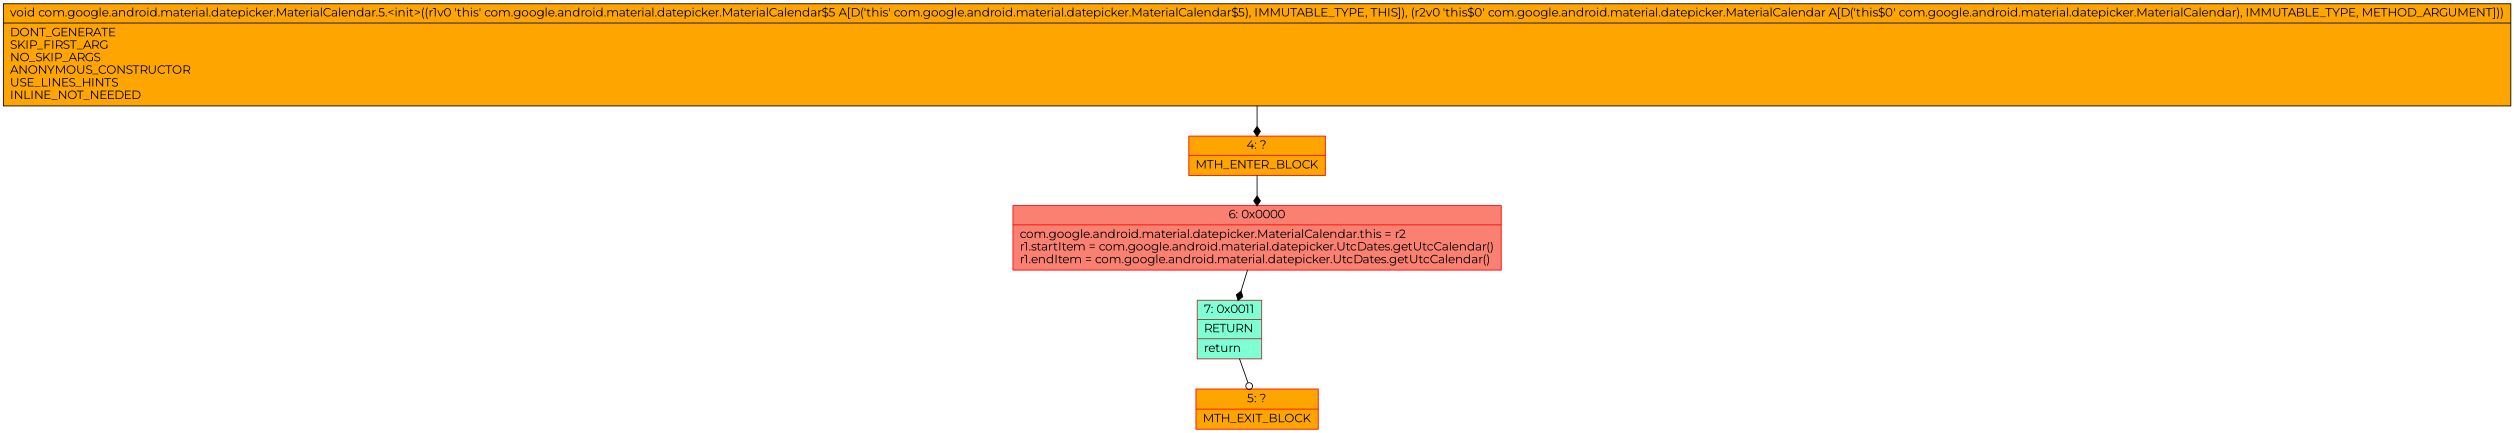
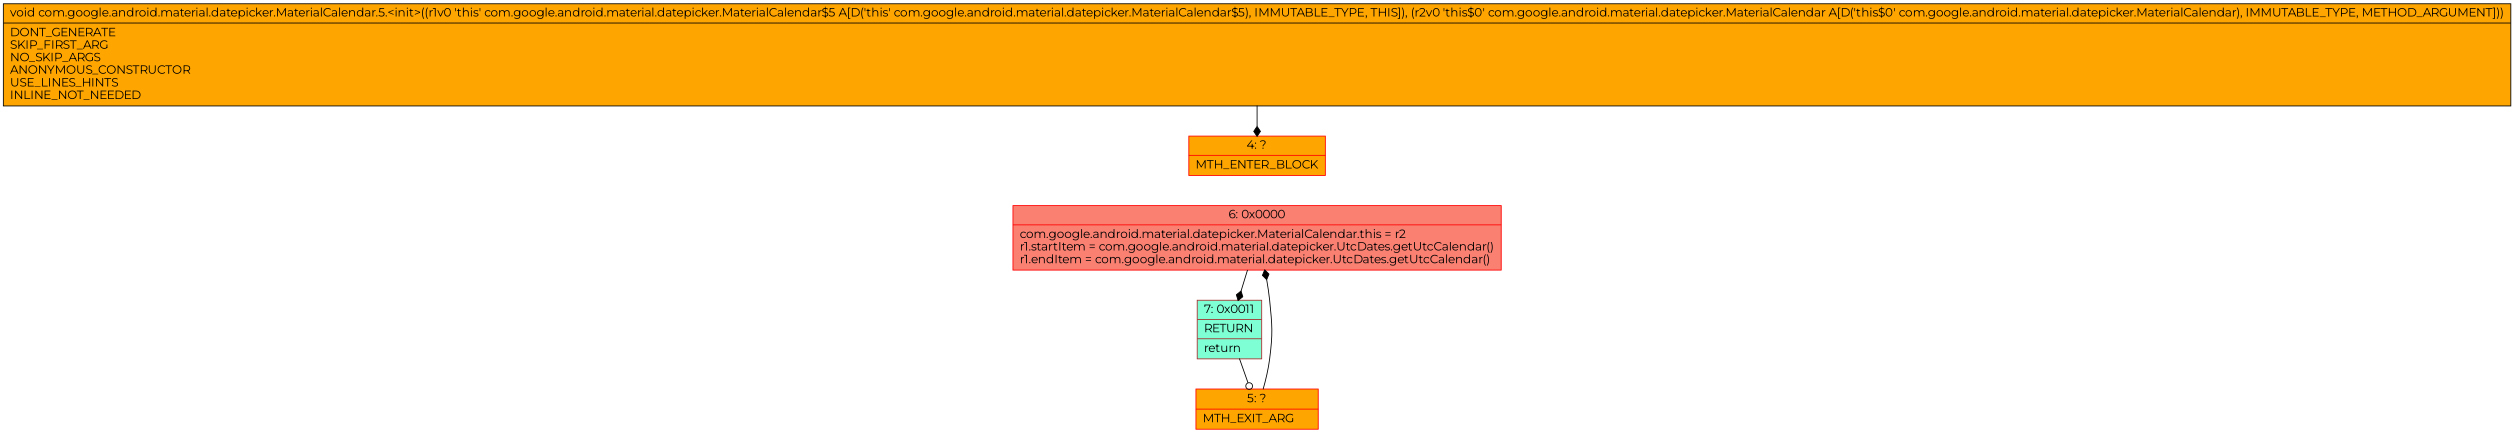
(1257, 186) -> (1272, 335)
(1257, 419) -> (1248, 419)
